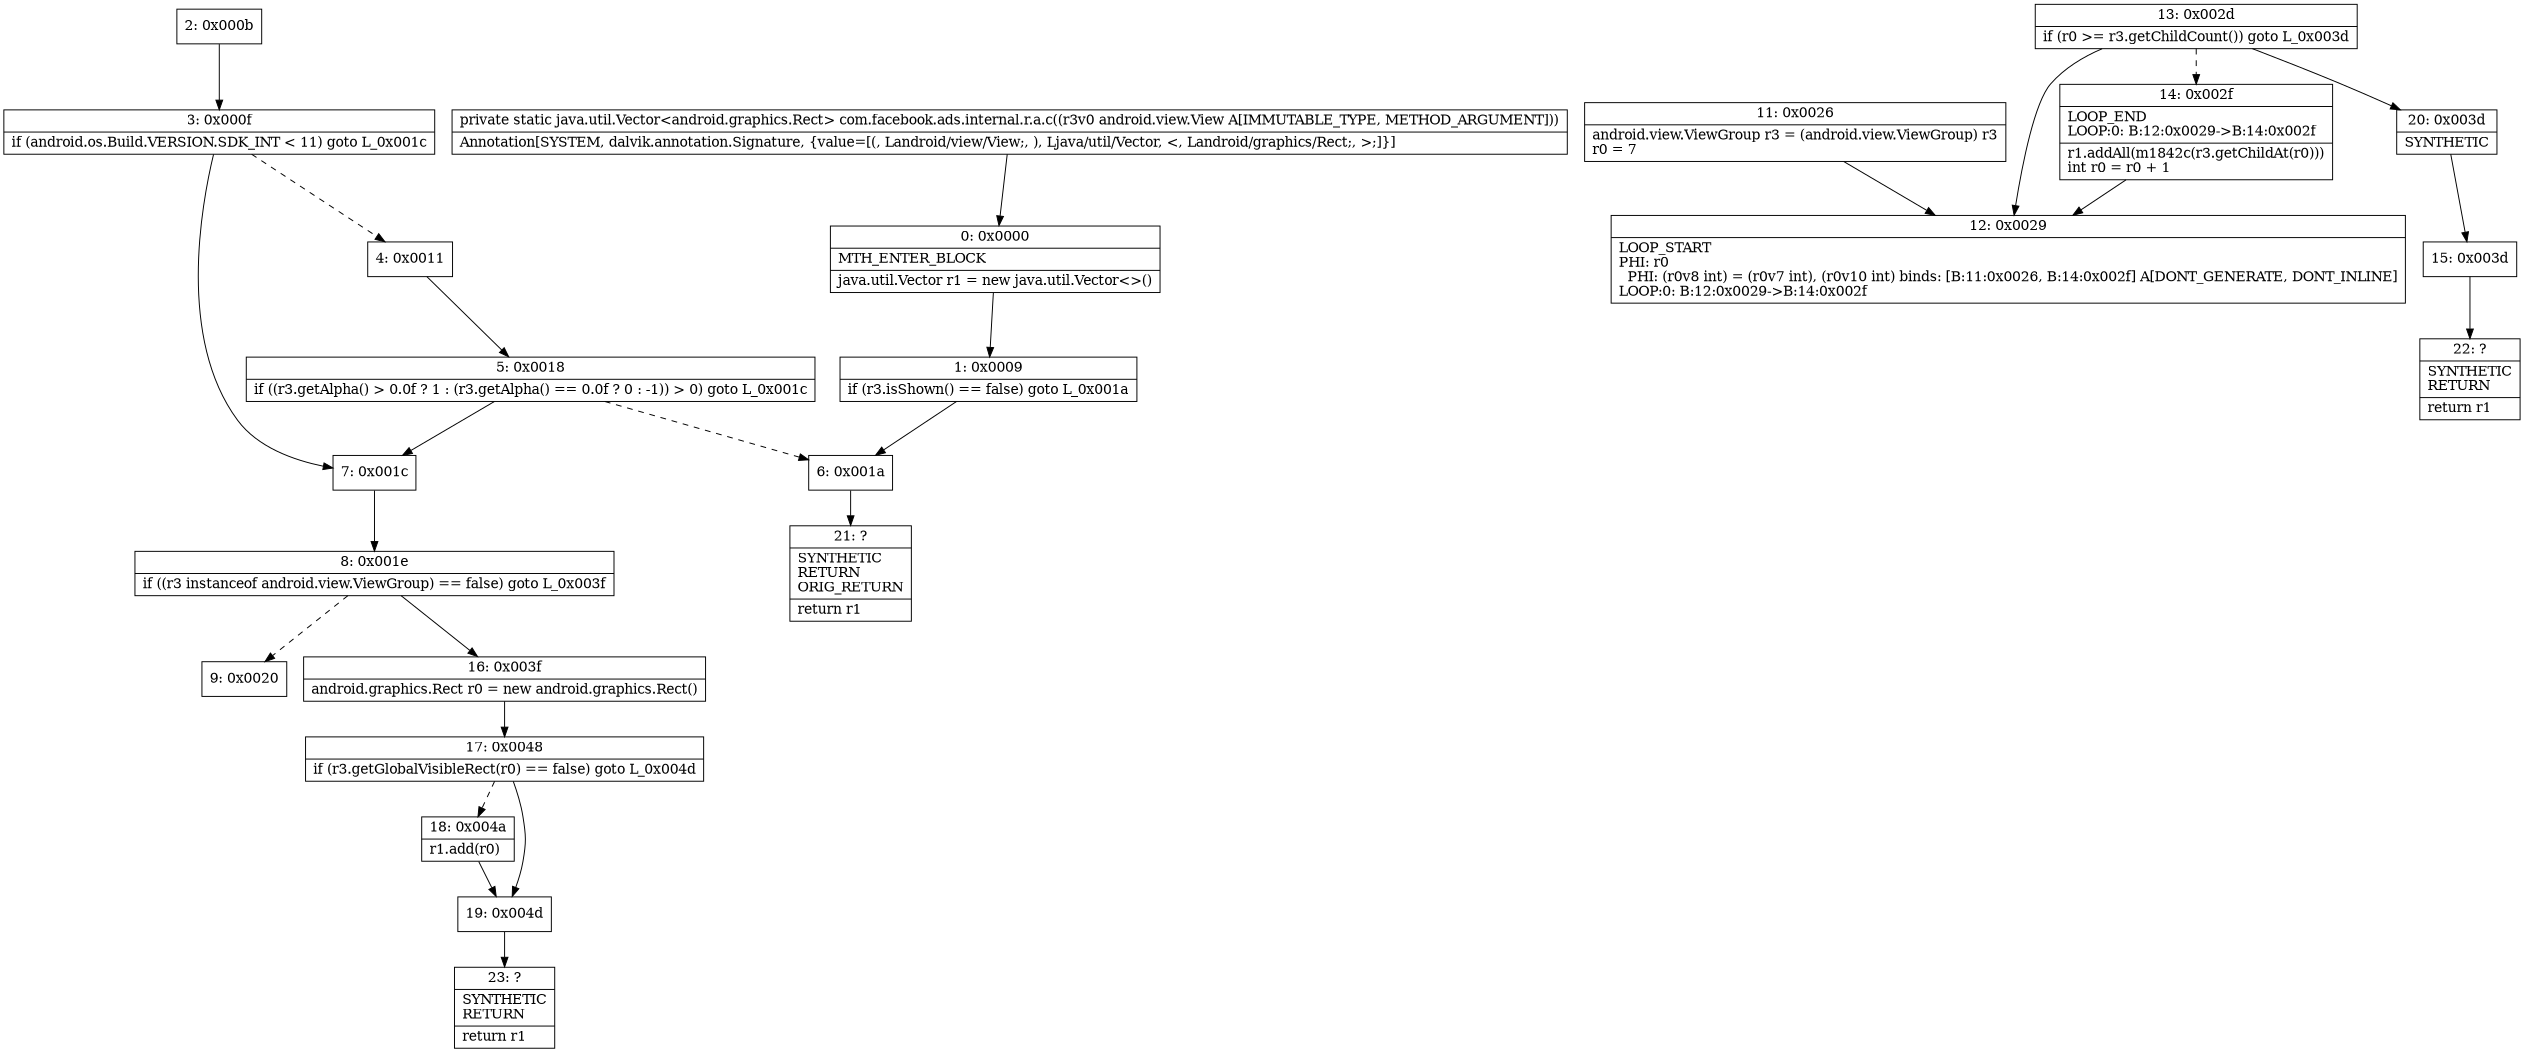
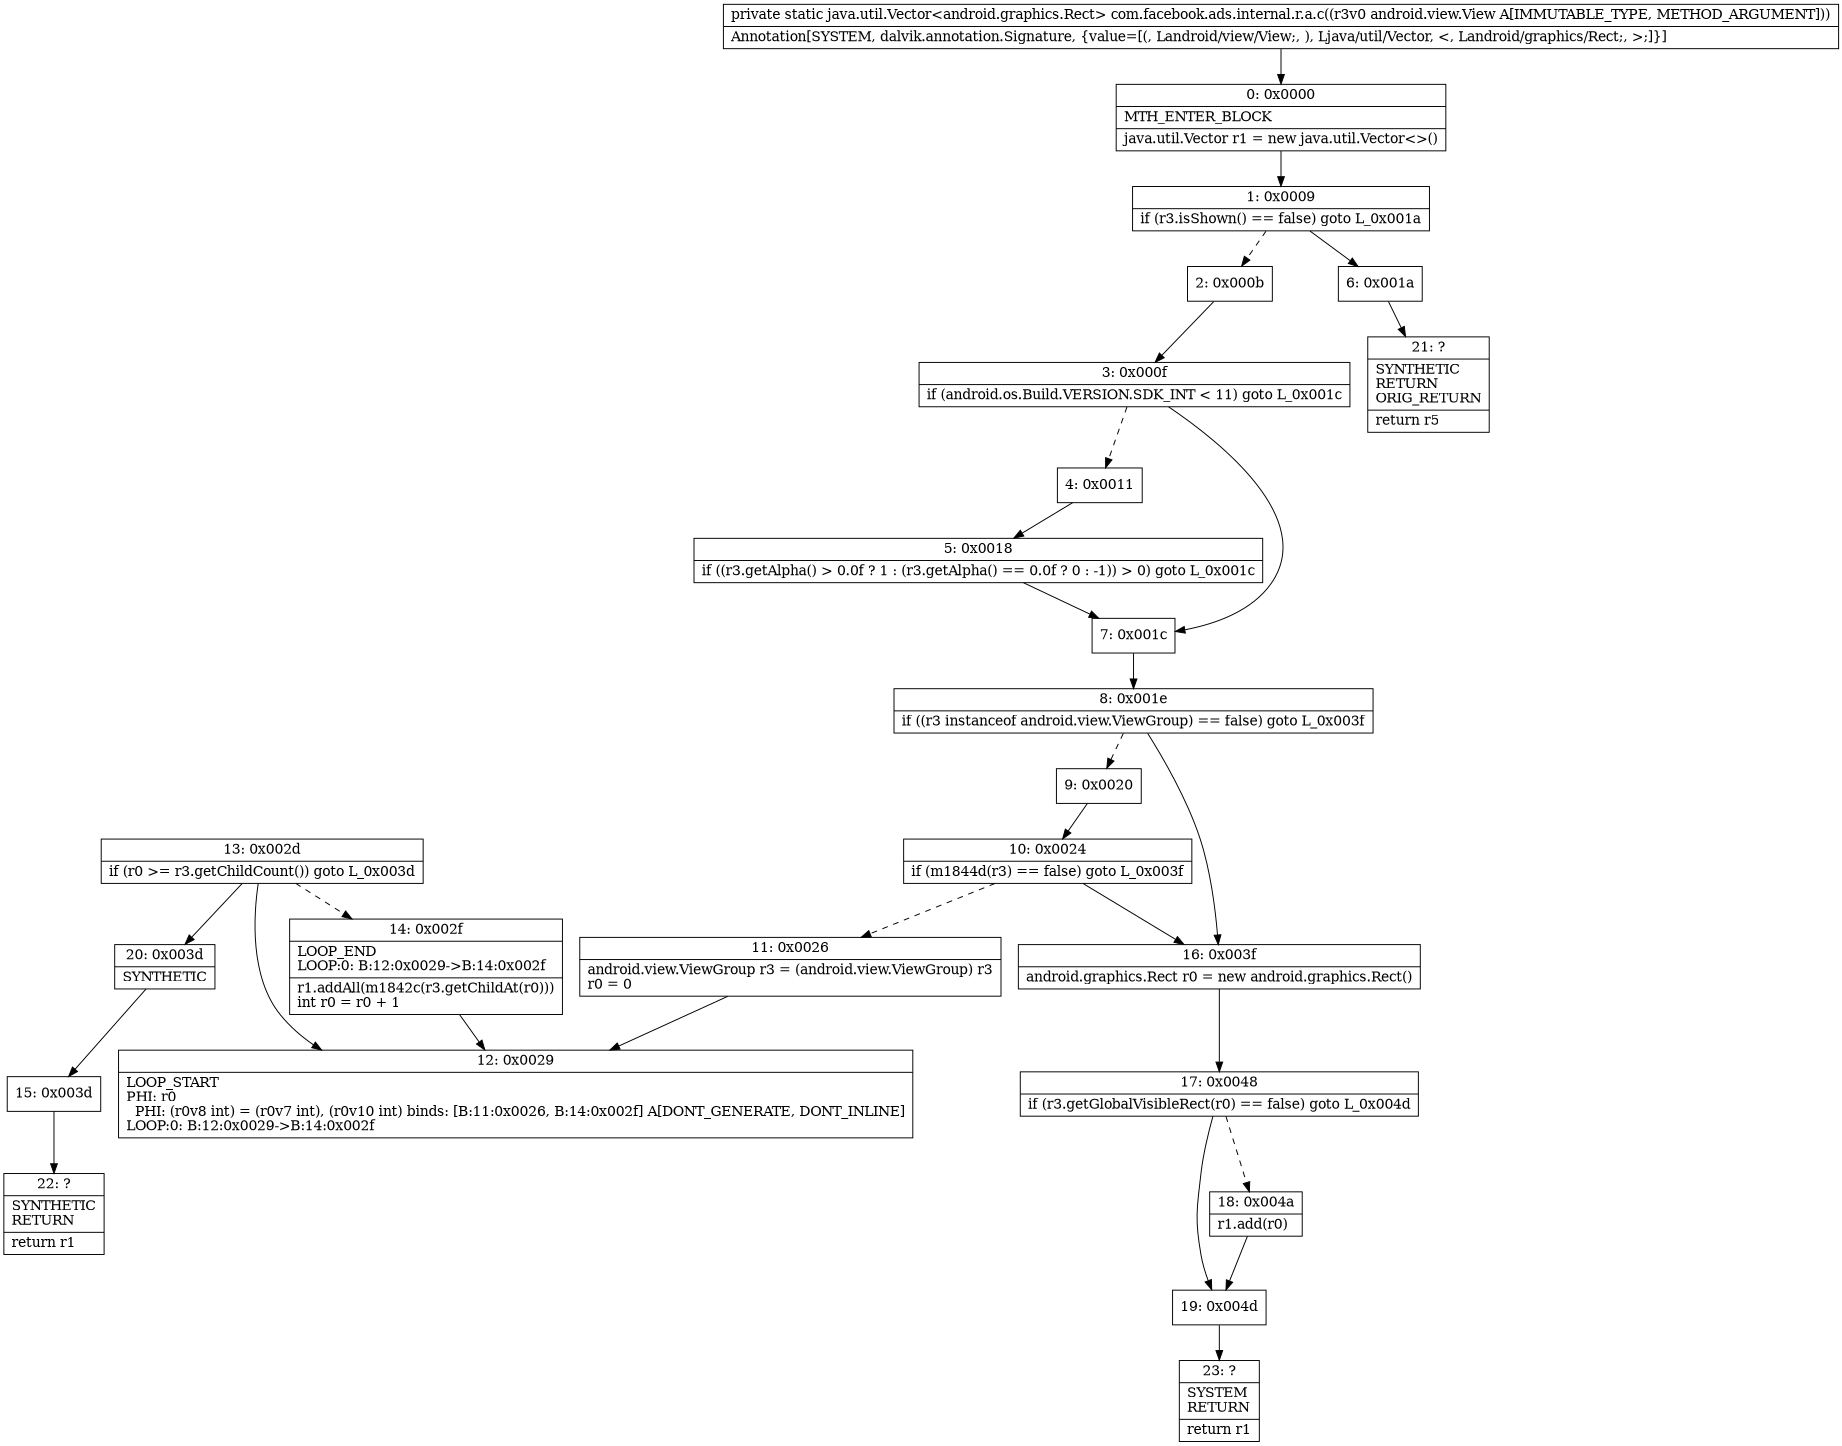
(1615, 150) -> (610, 985)
none -> (1257, 245)
(702, 429) -> none
(830, 610) -> (1408, 421)
none -> (1048, 861)
(505, 1000) -> (1217, 1393)
